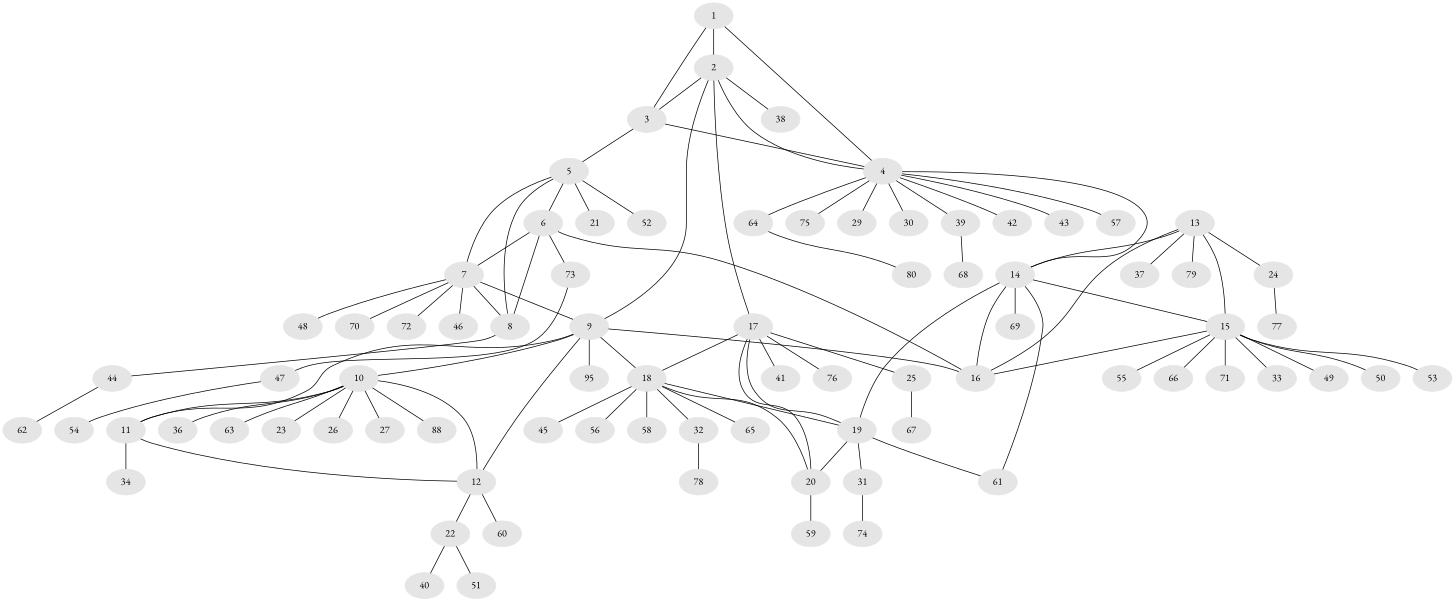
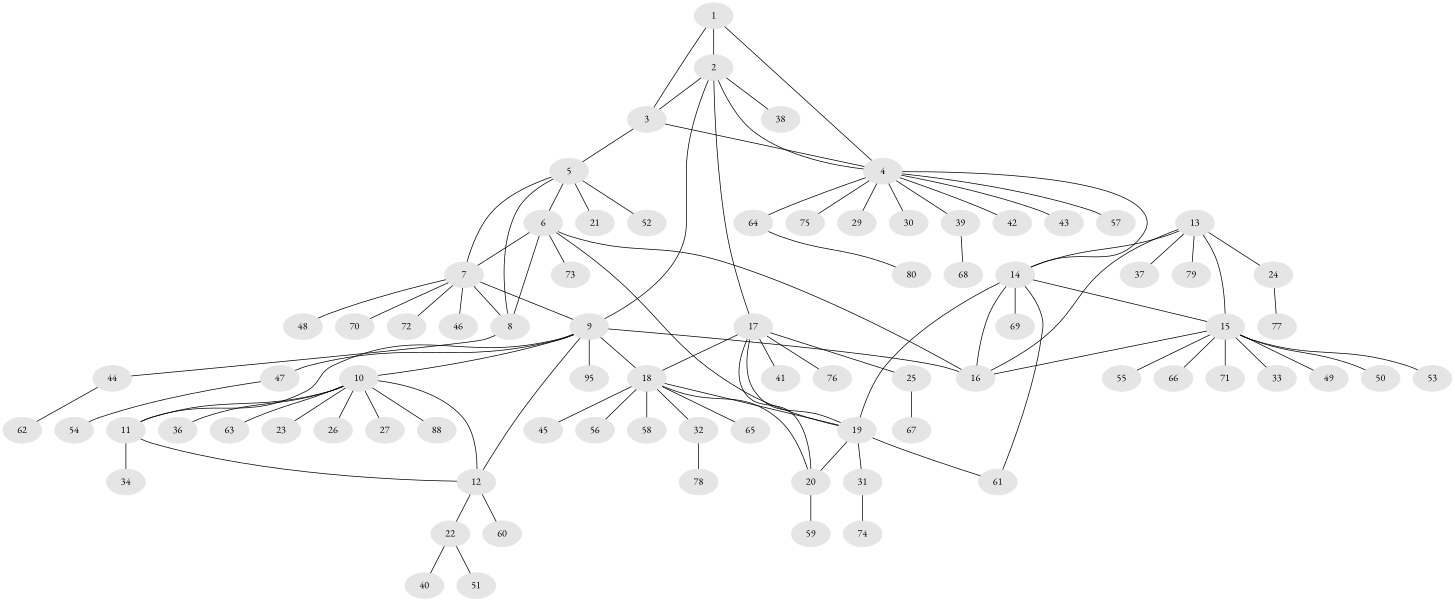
none -> (685, 348)
(447, 357) -> (435, 353)
